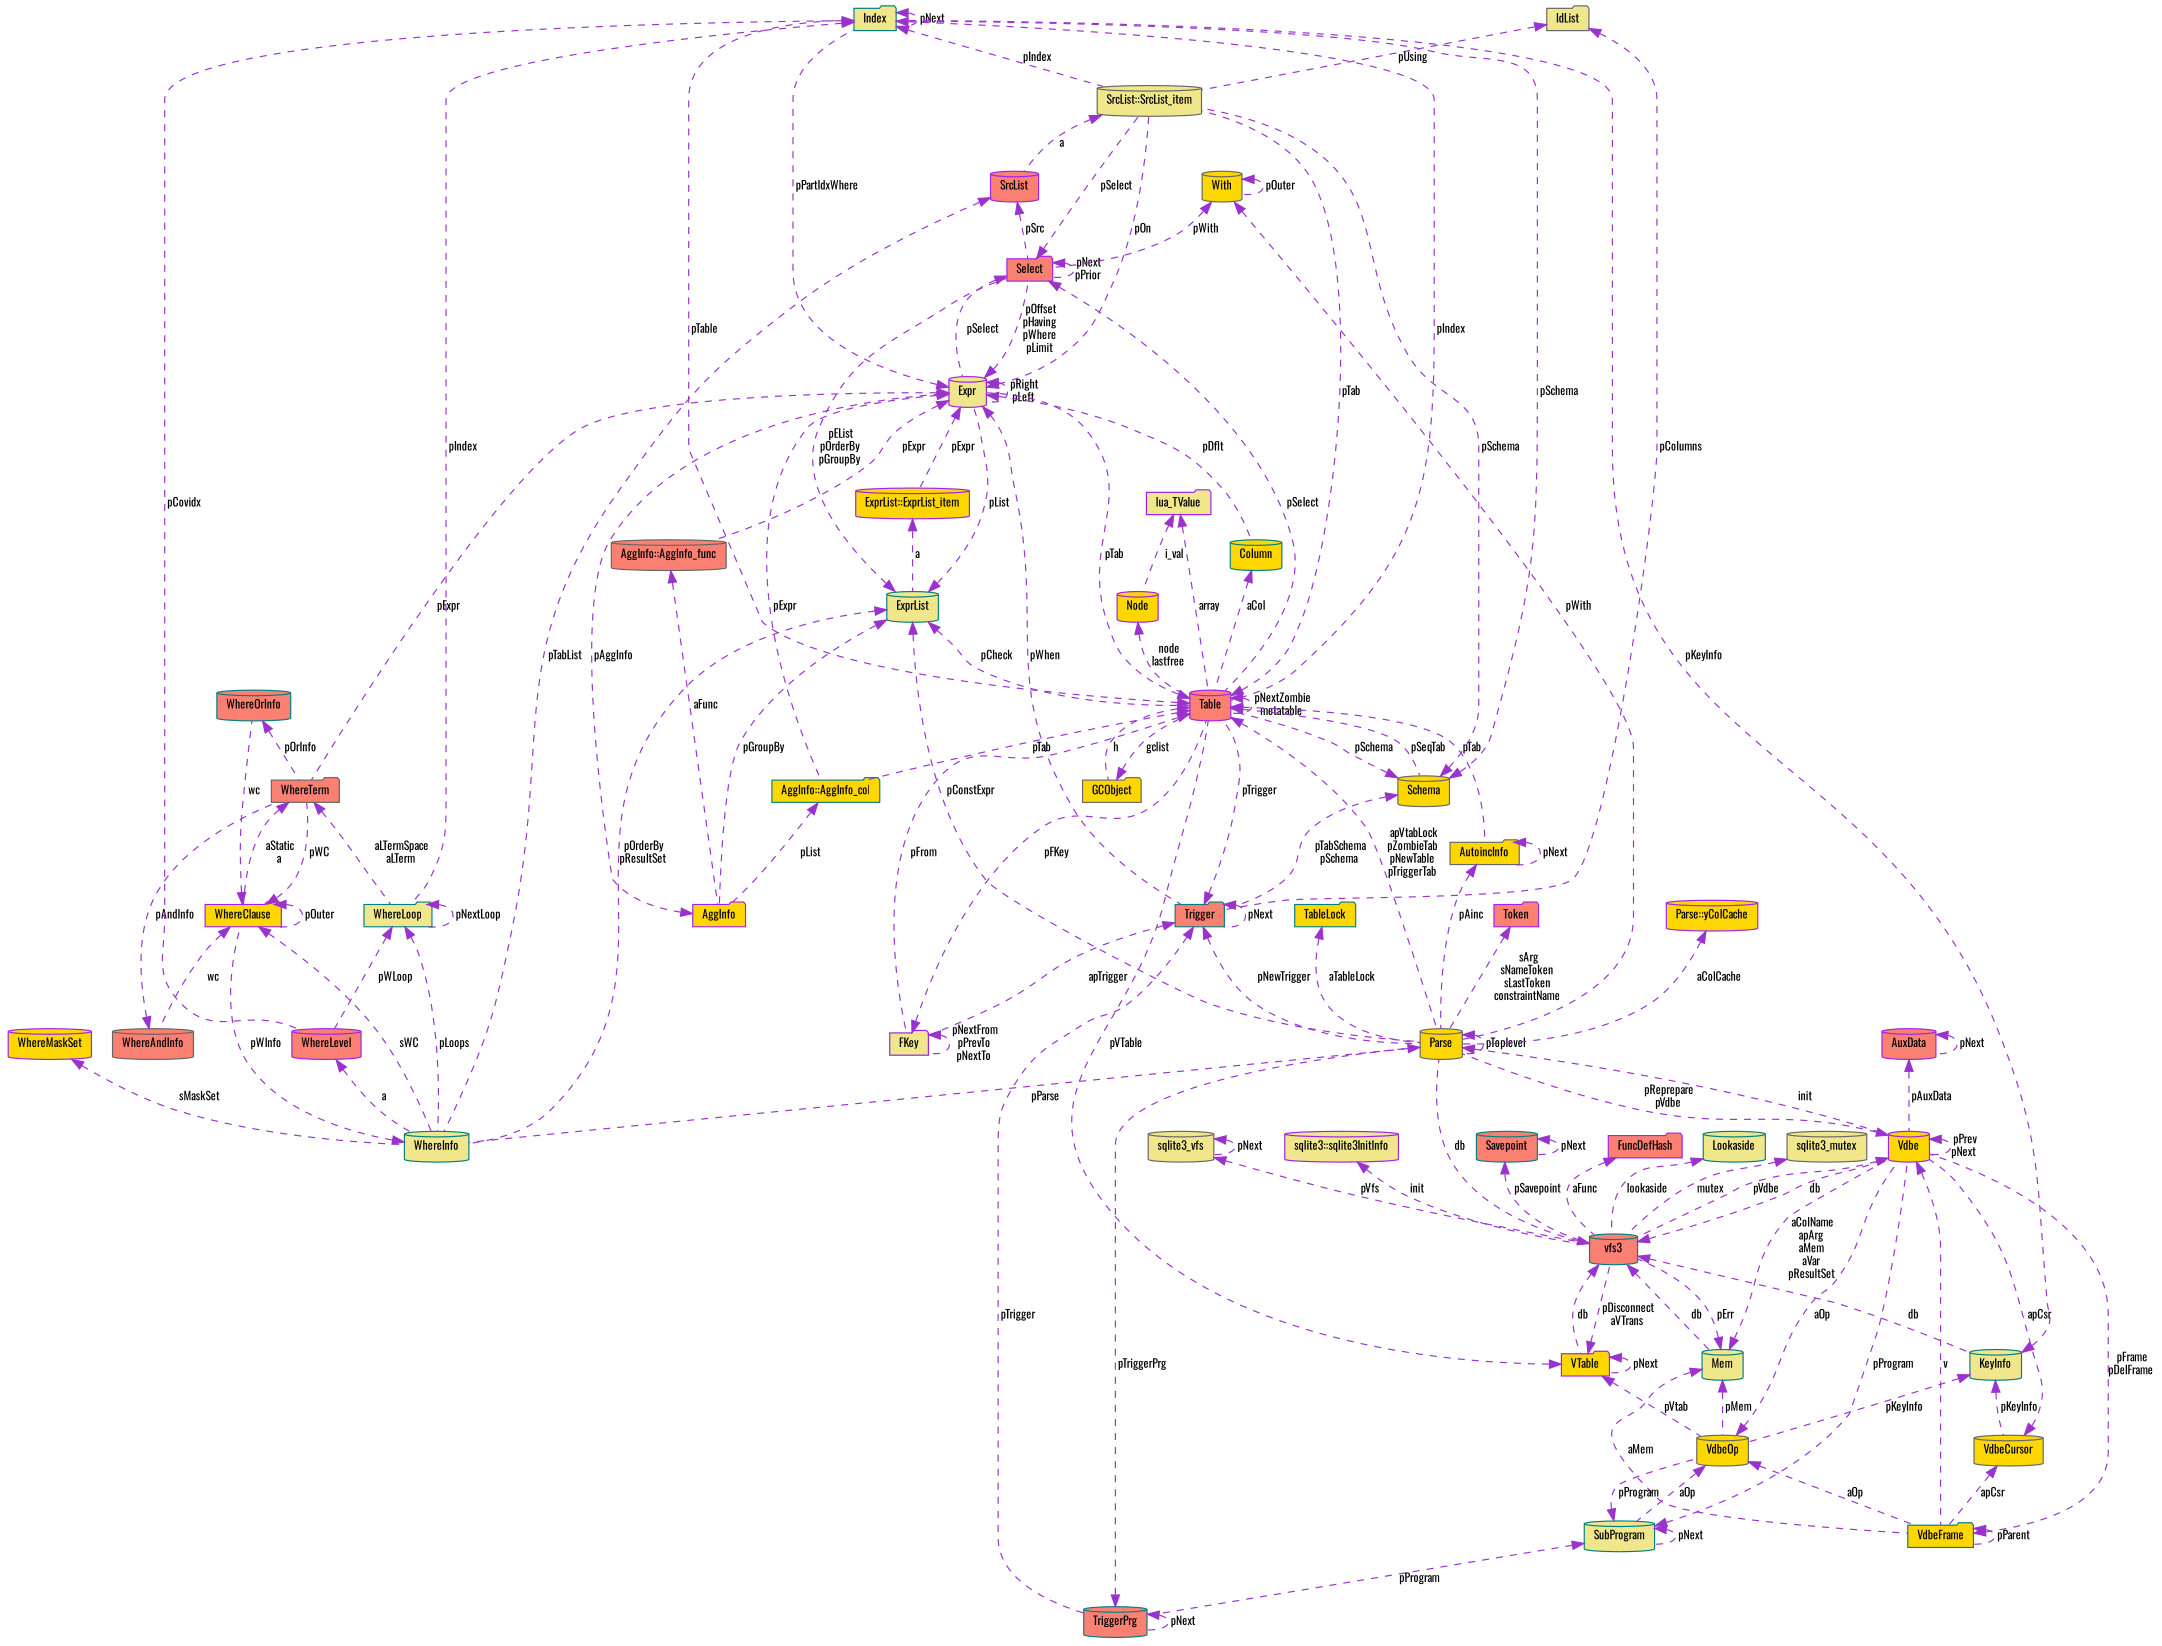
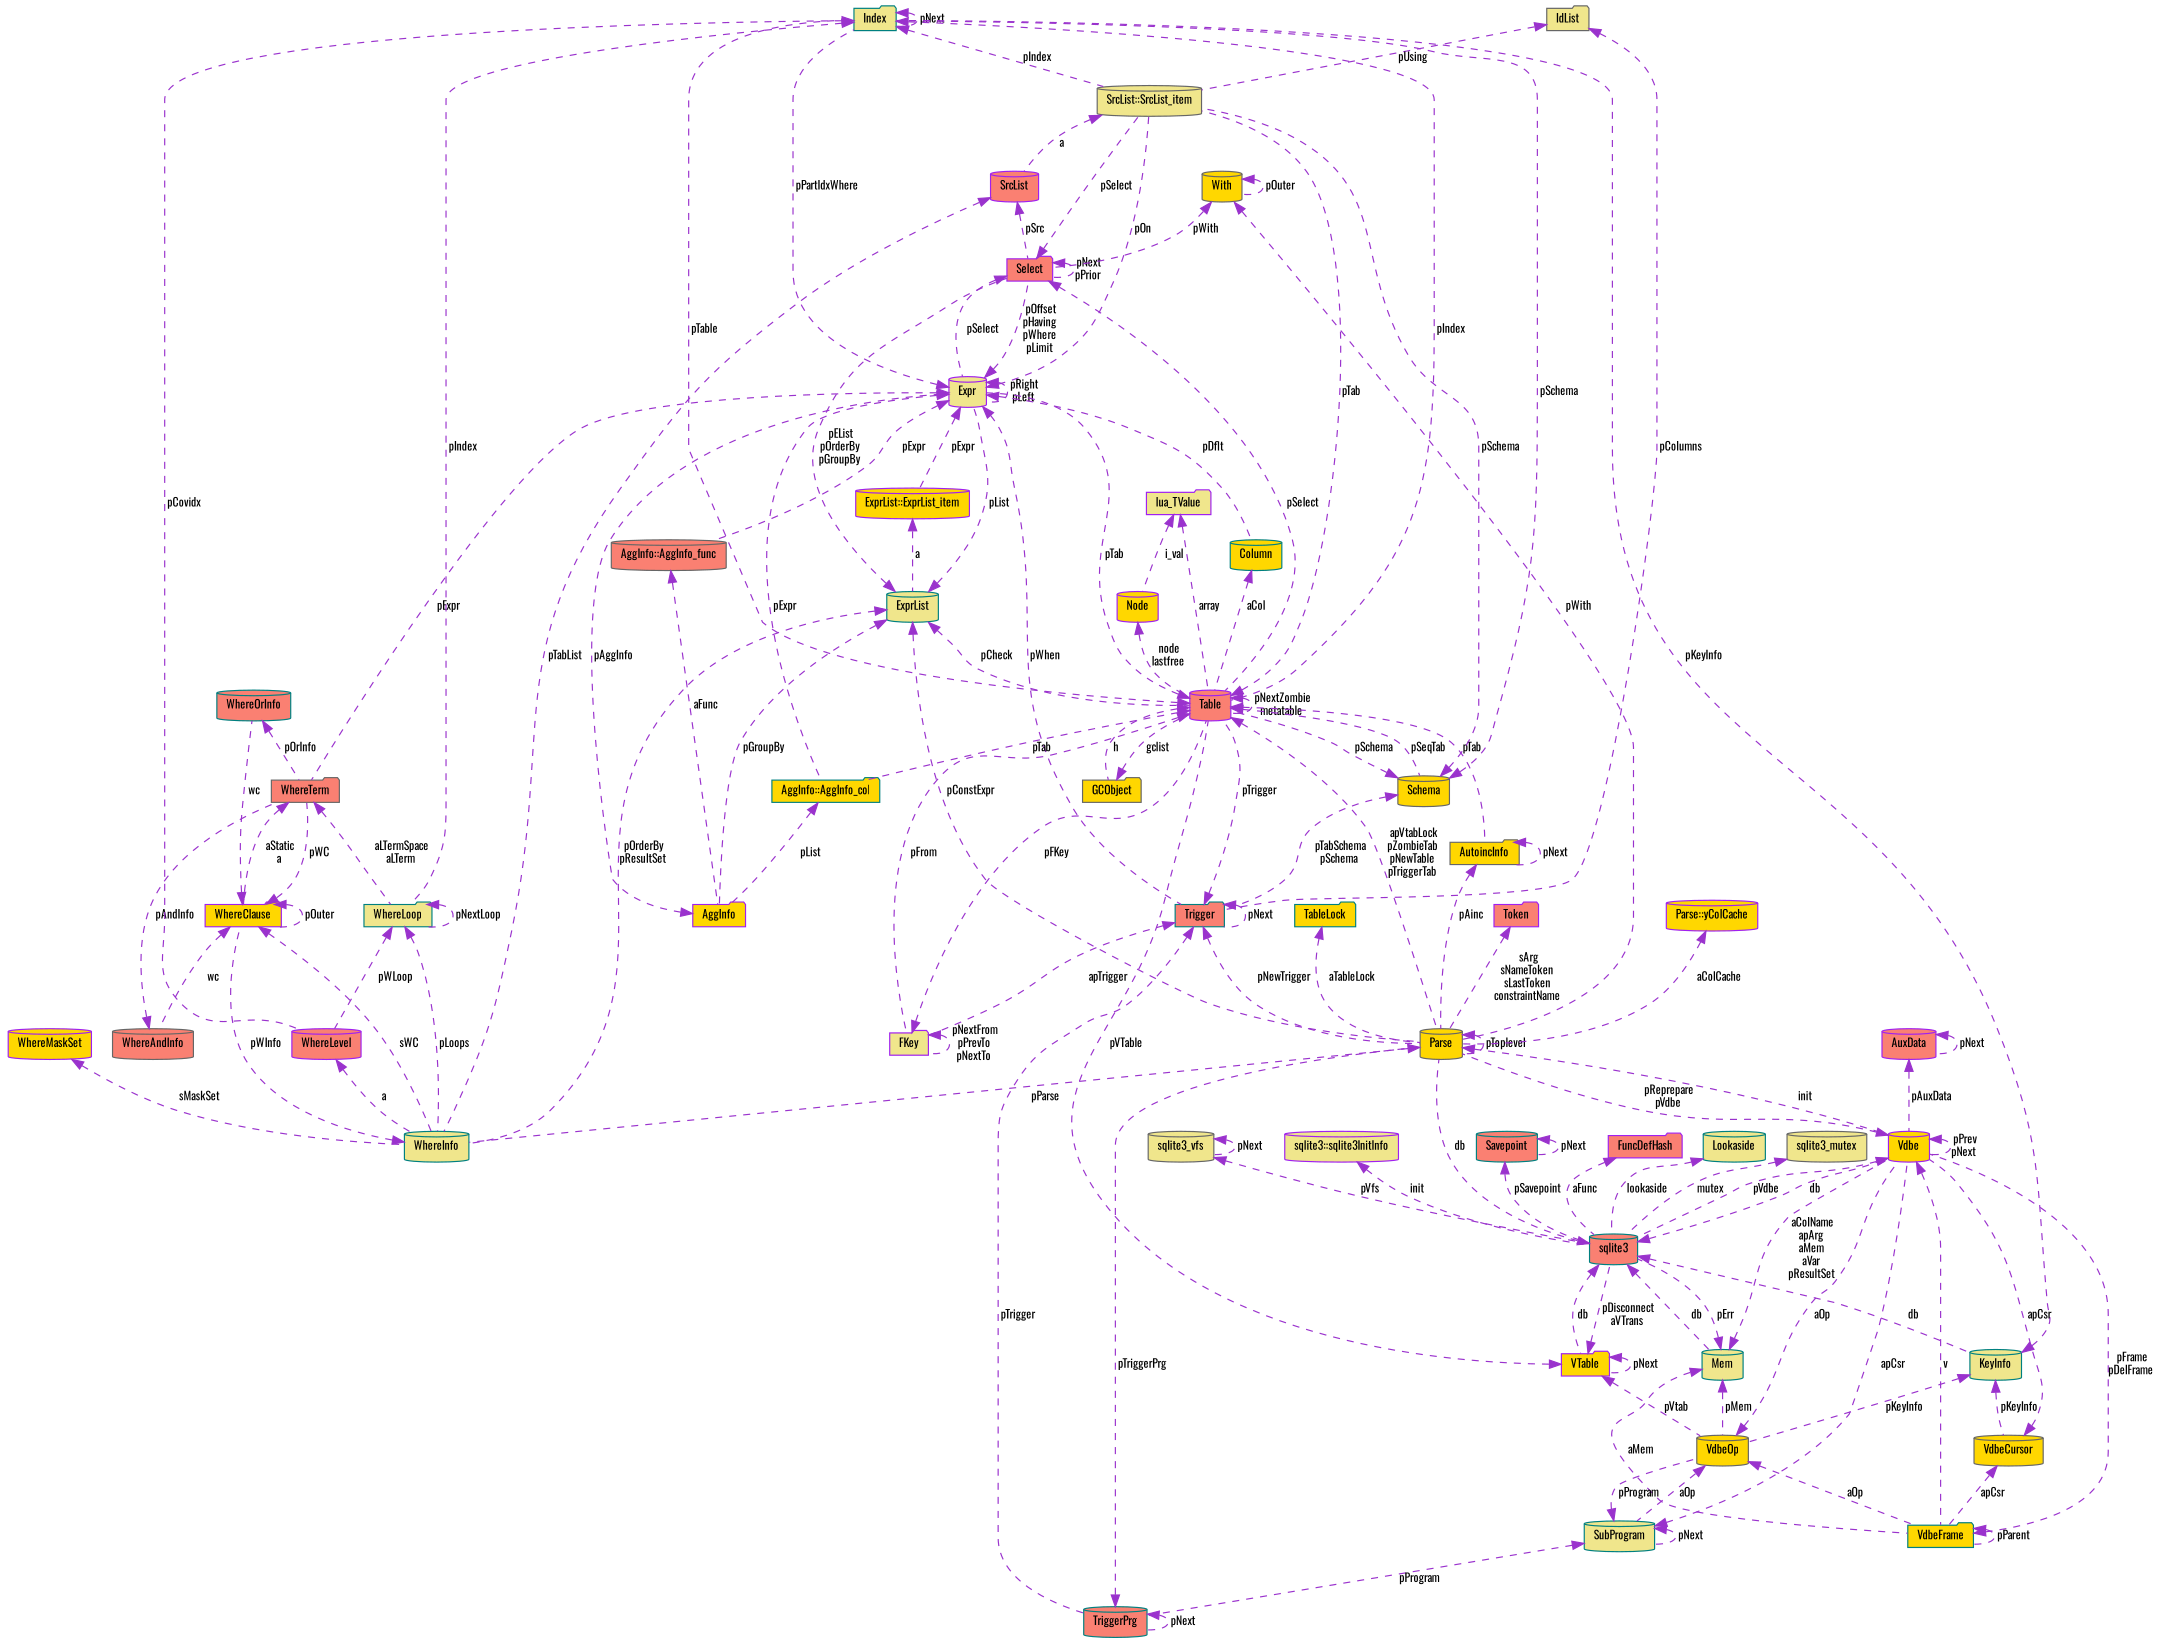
(1614, 1249) -> (1614, 1249)
(1892, 1365) -> (1892, 1365)
